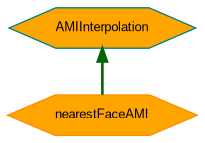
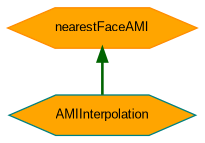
(102, 78) -> (102, 78)
